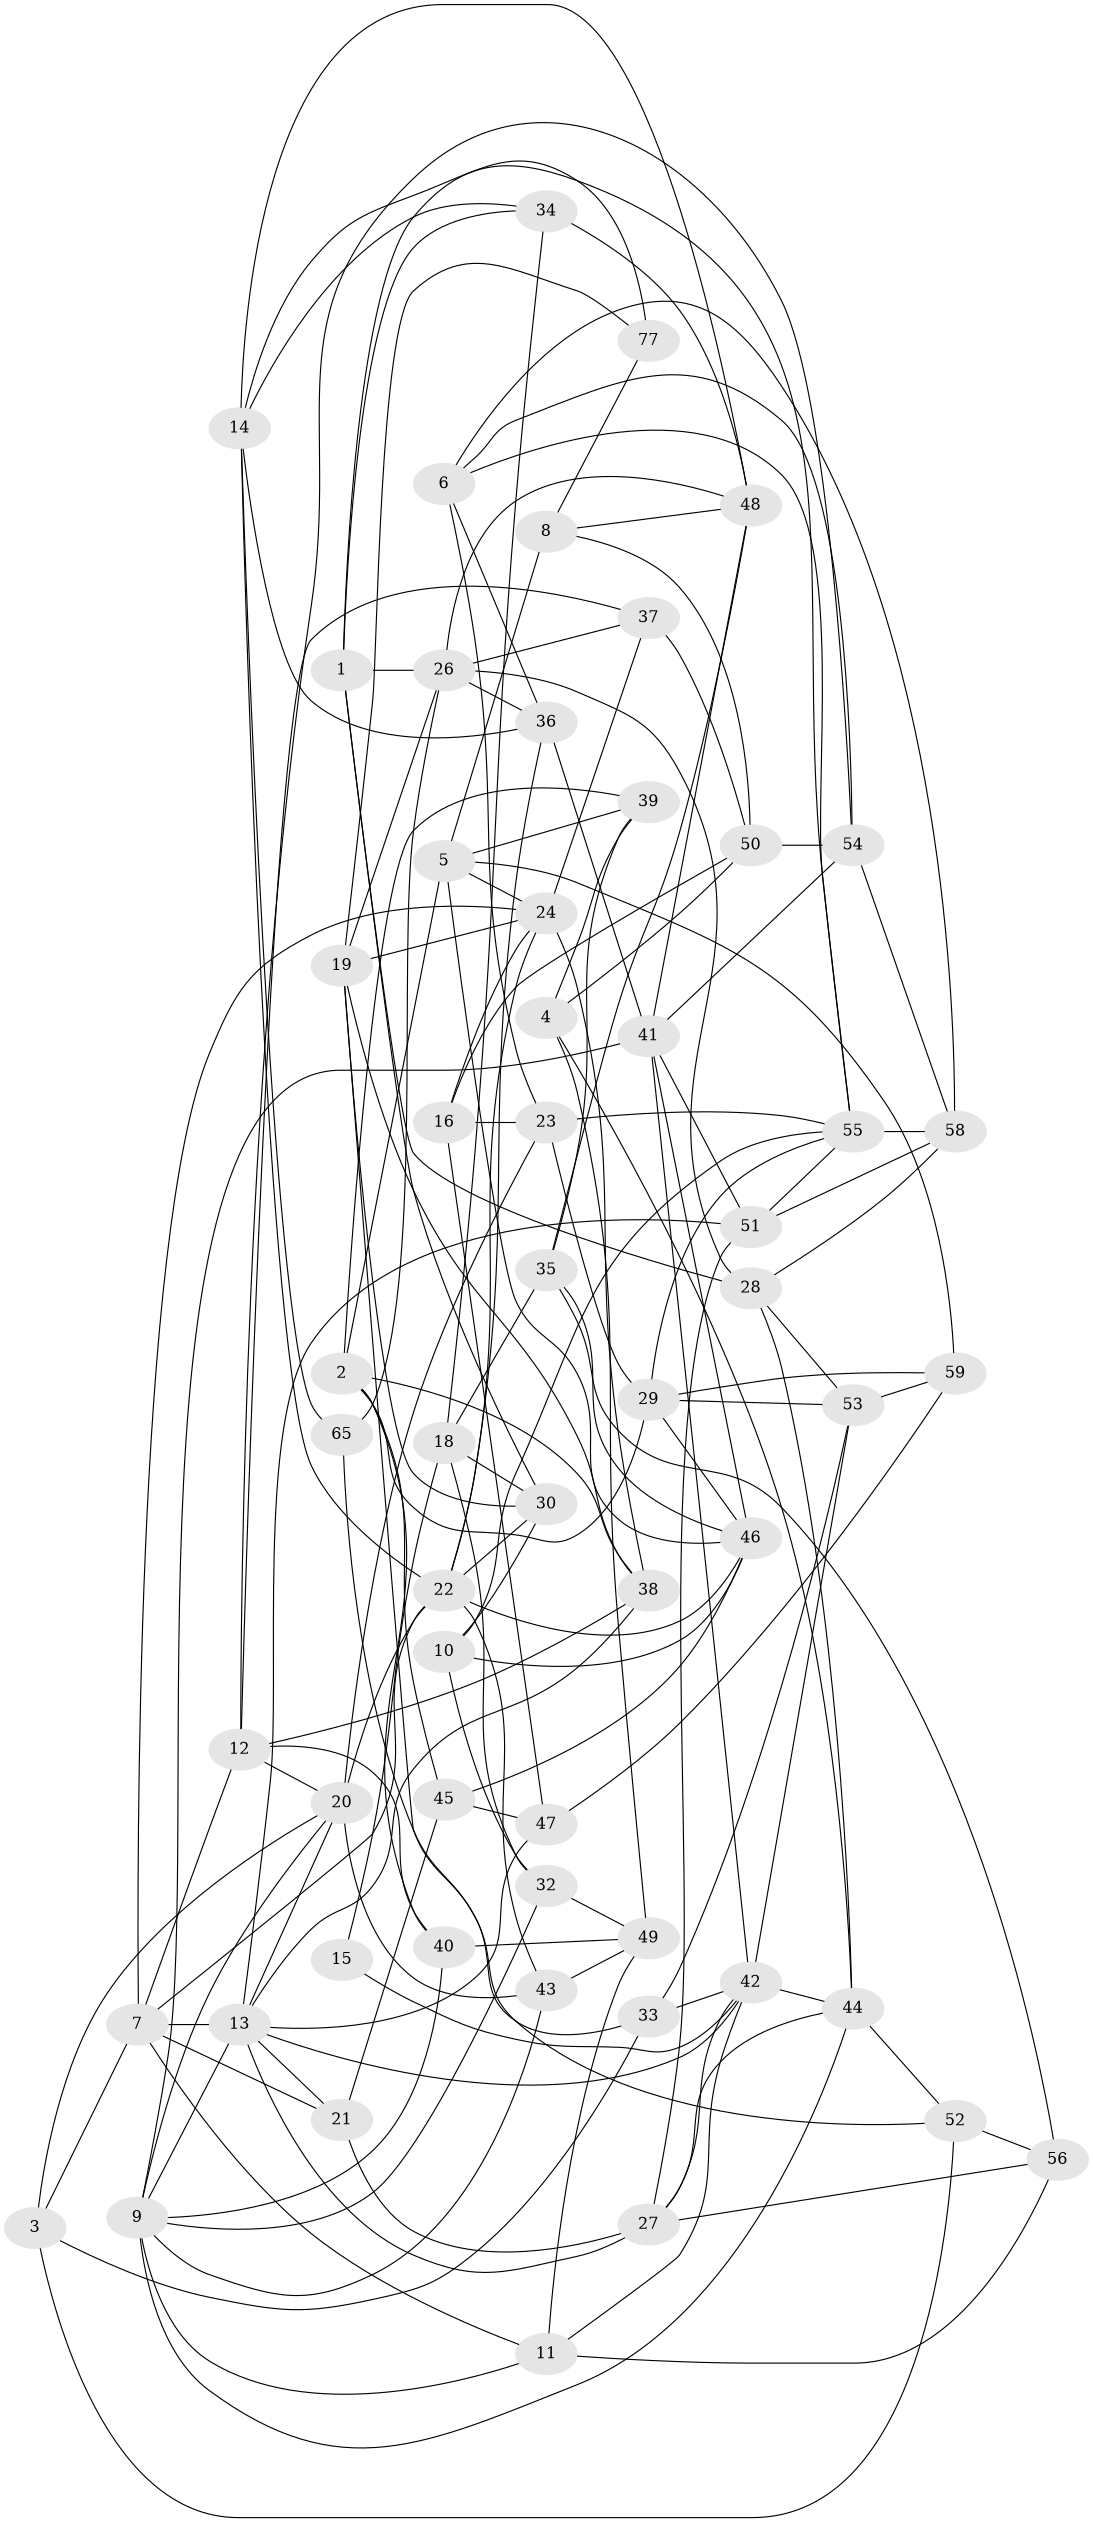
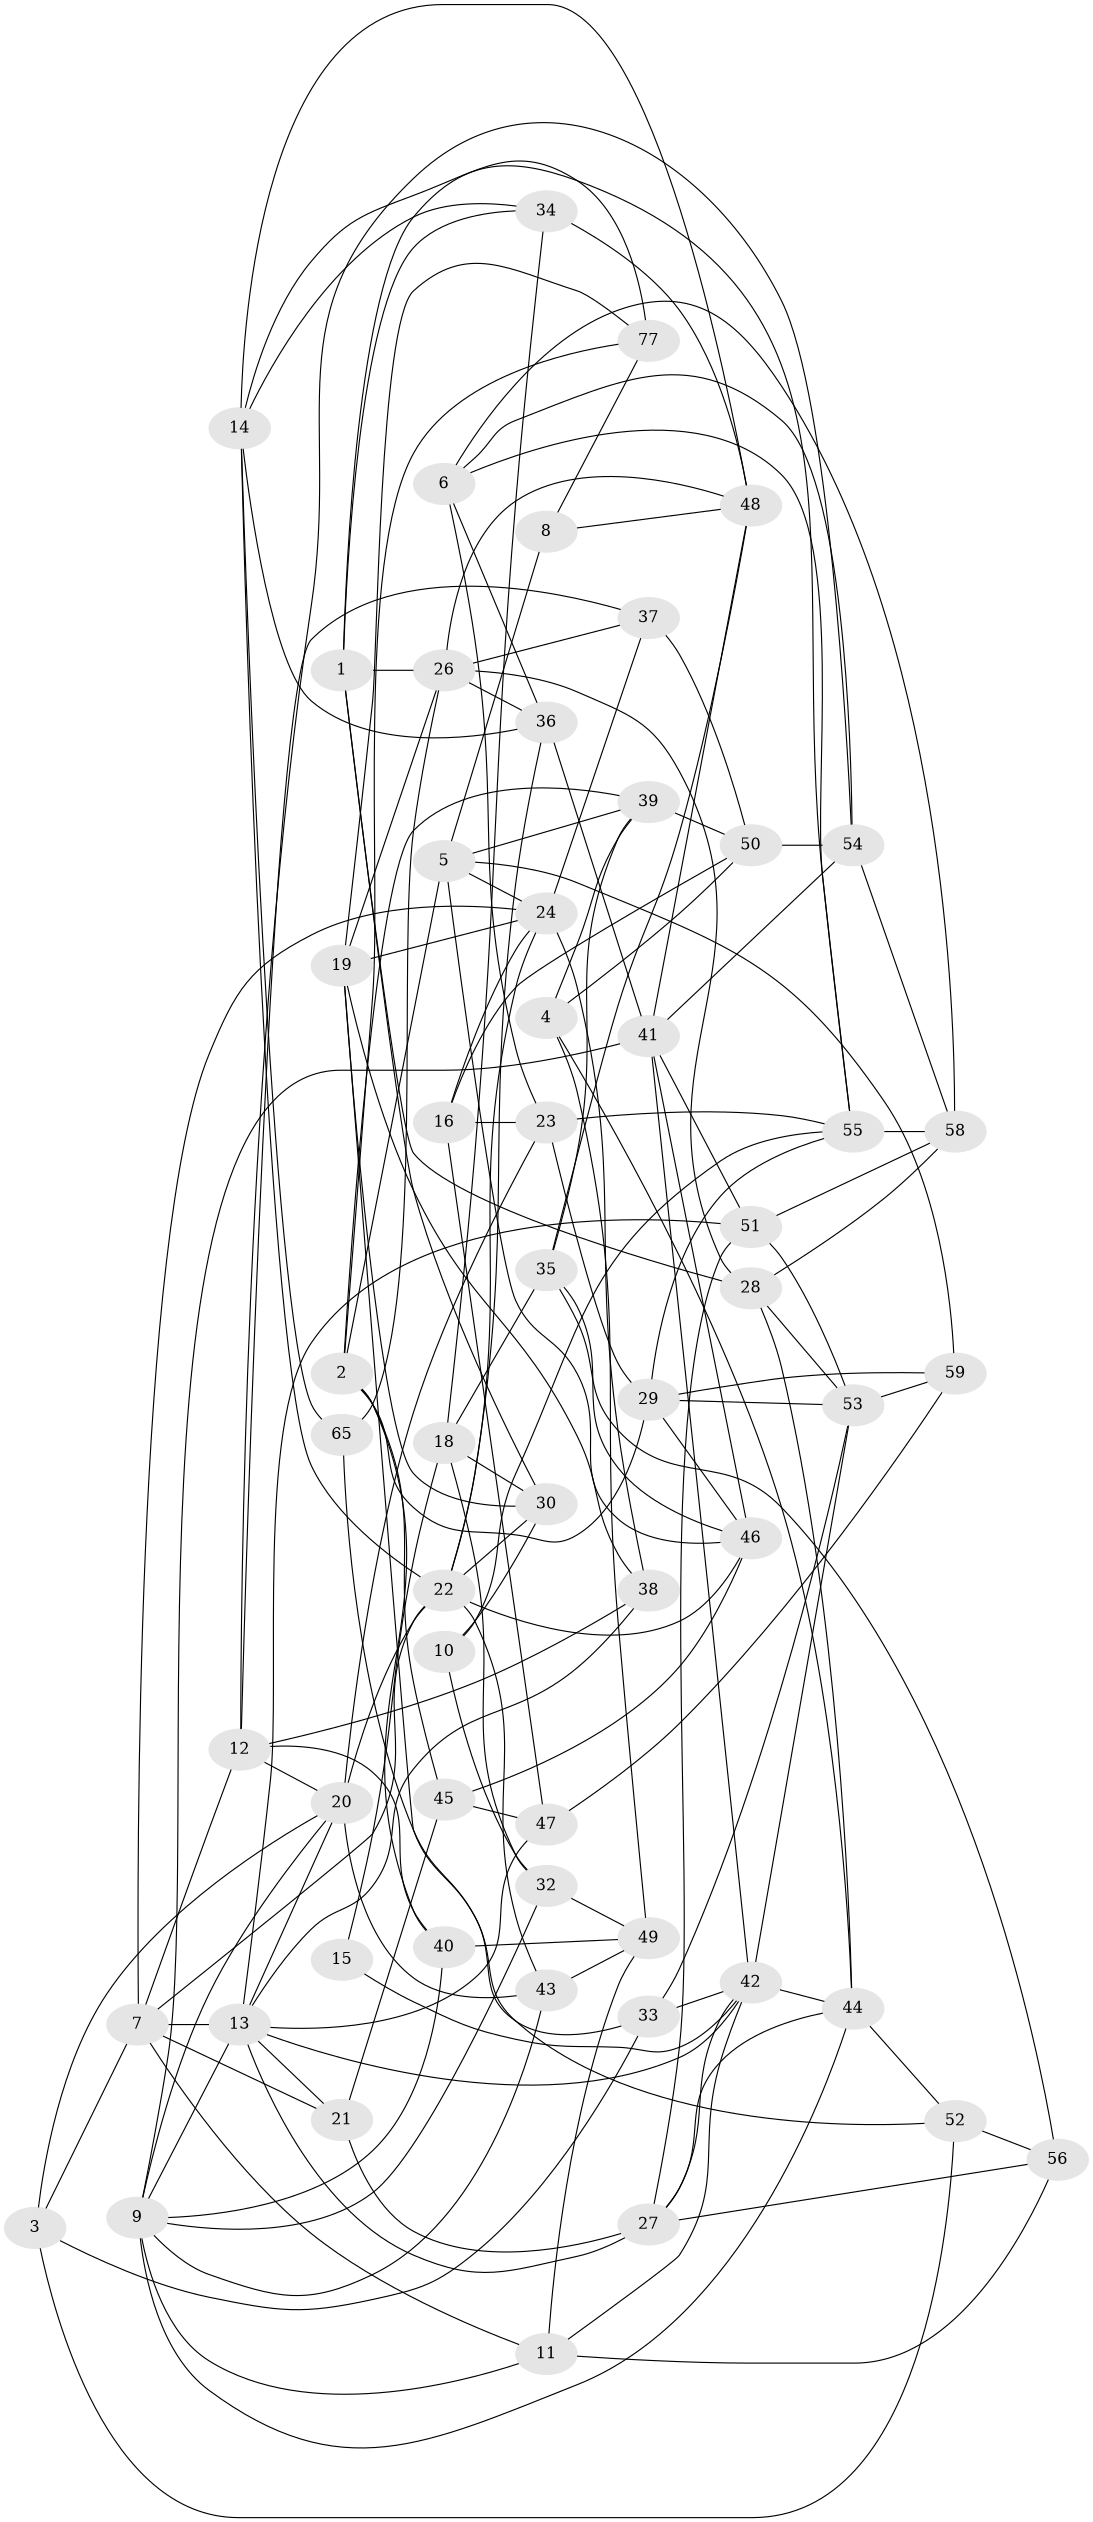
(715, 645) -> (711, 828)
(802, 1179) -> (813, 1311)
(525, 1433) -> (374, 782)
(631, 1659) -> none
